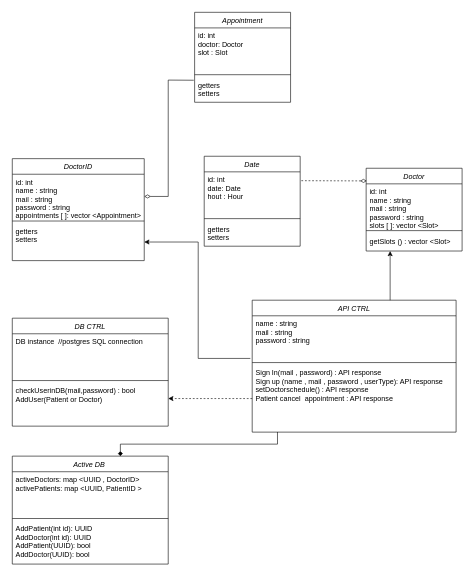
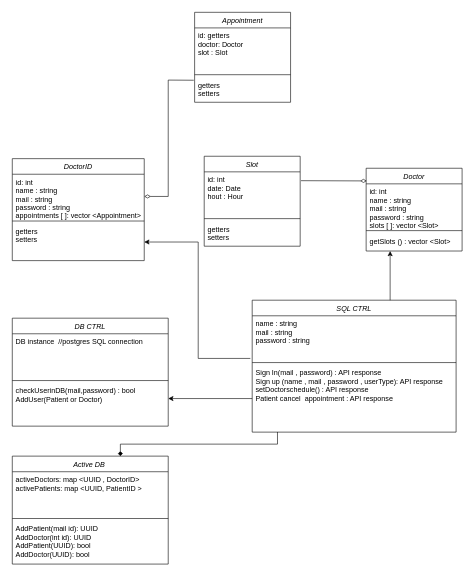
(208, 36) -> (217, 36)
(252, 164) -> (252, 164)
(332, 181) -> (332, 181)
(354, 308) -> (354, 308)
(211, 399) -> (211, 399)
(58, 529) -> (59, 529)
